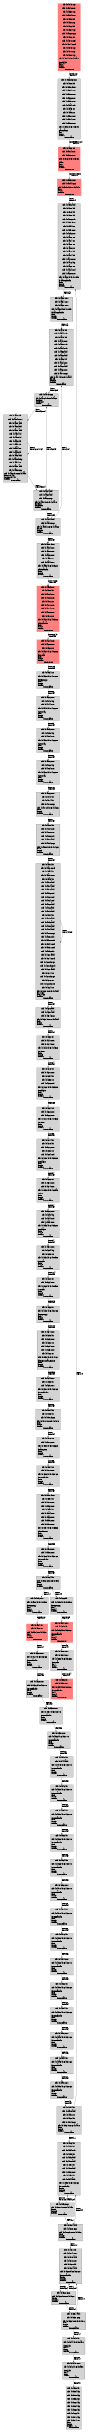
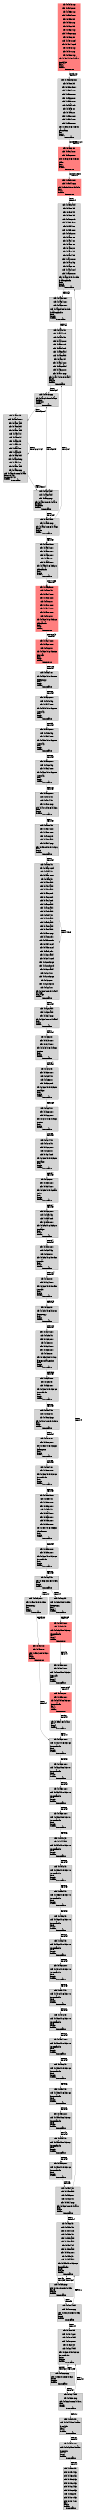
none -> (61, 1726)
